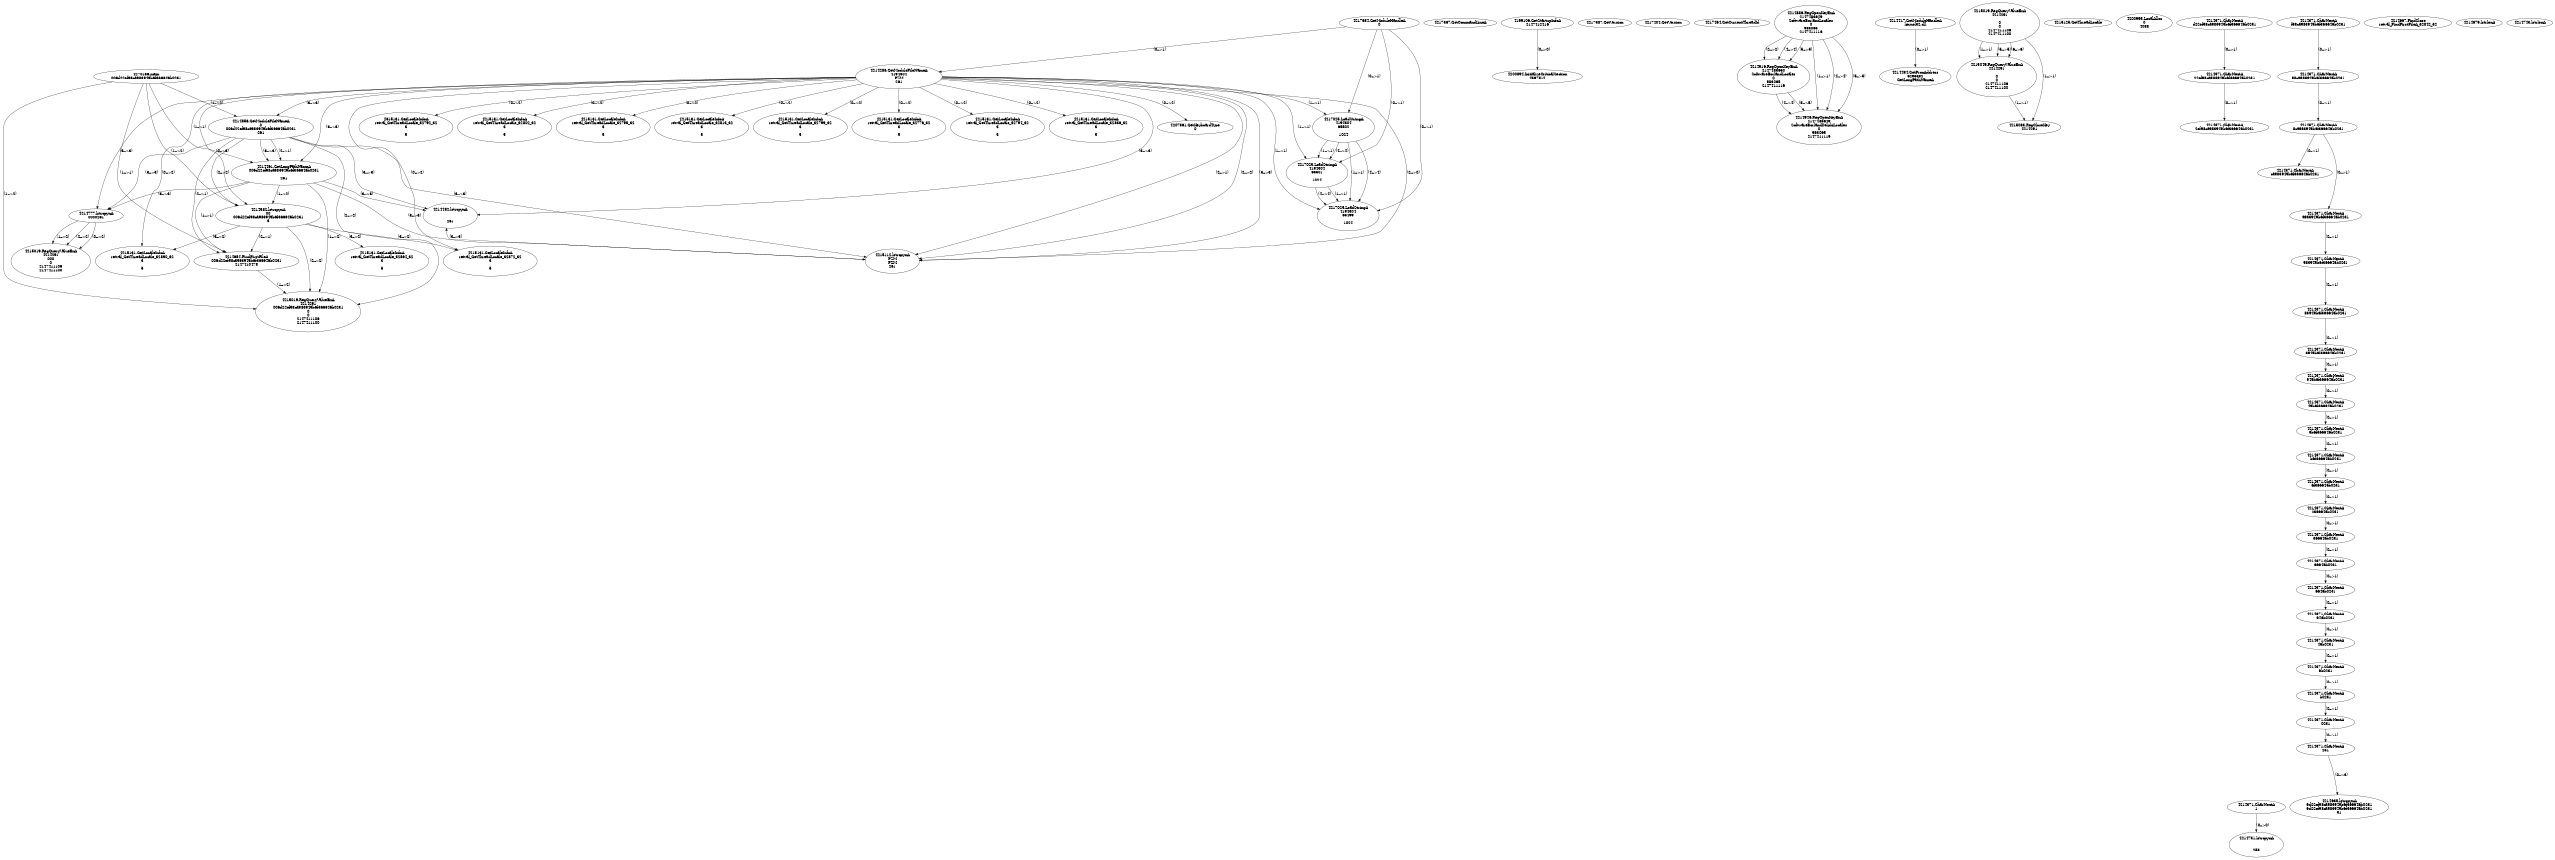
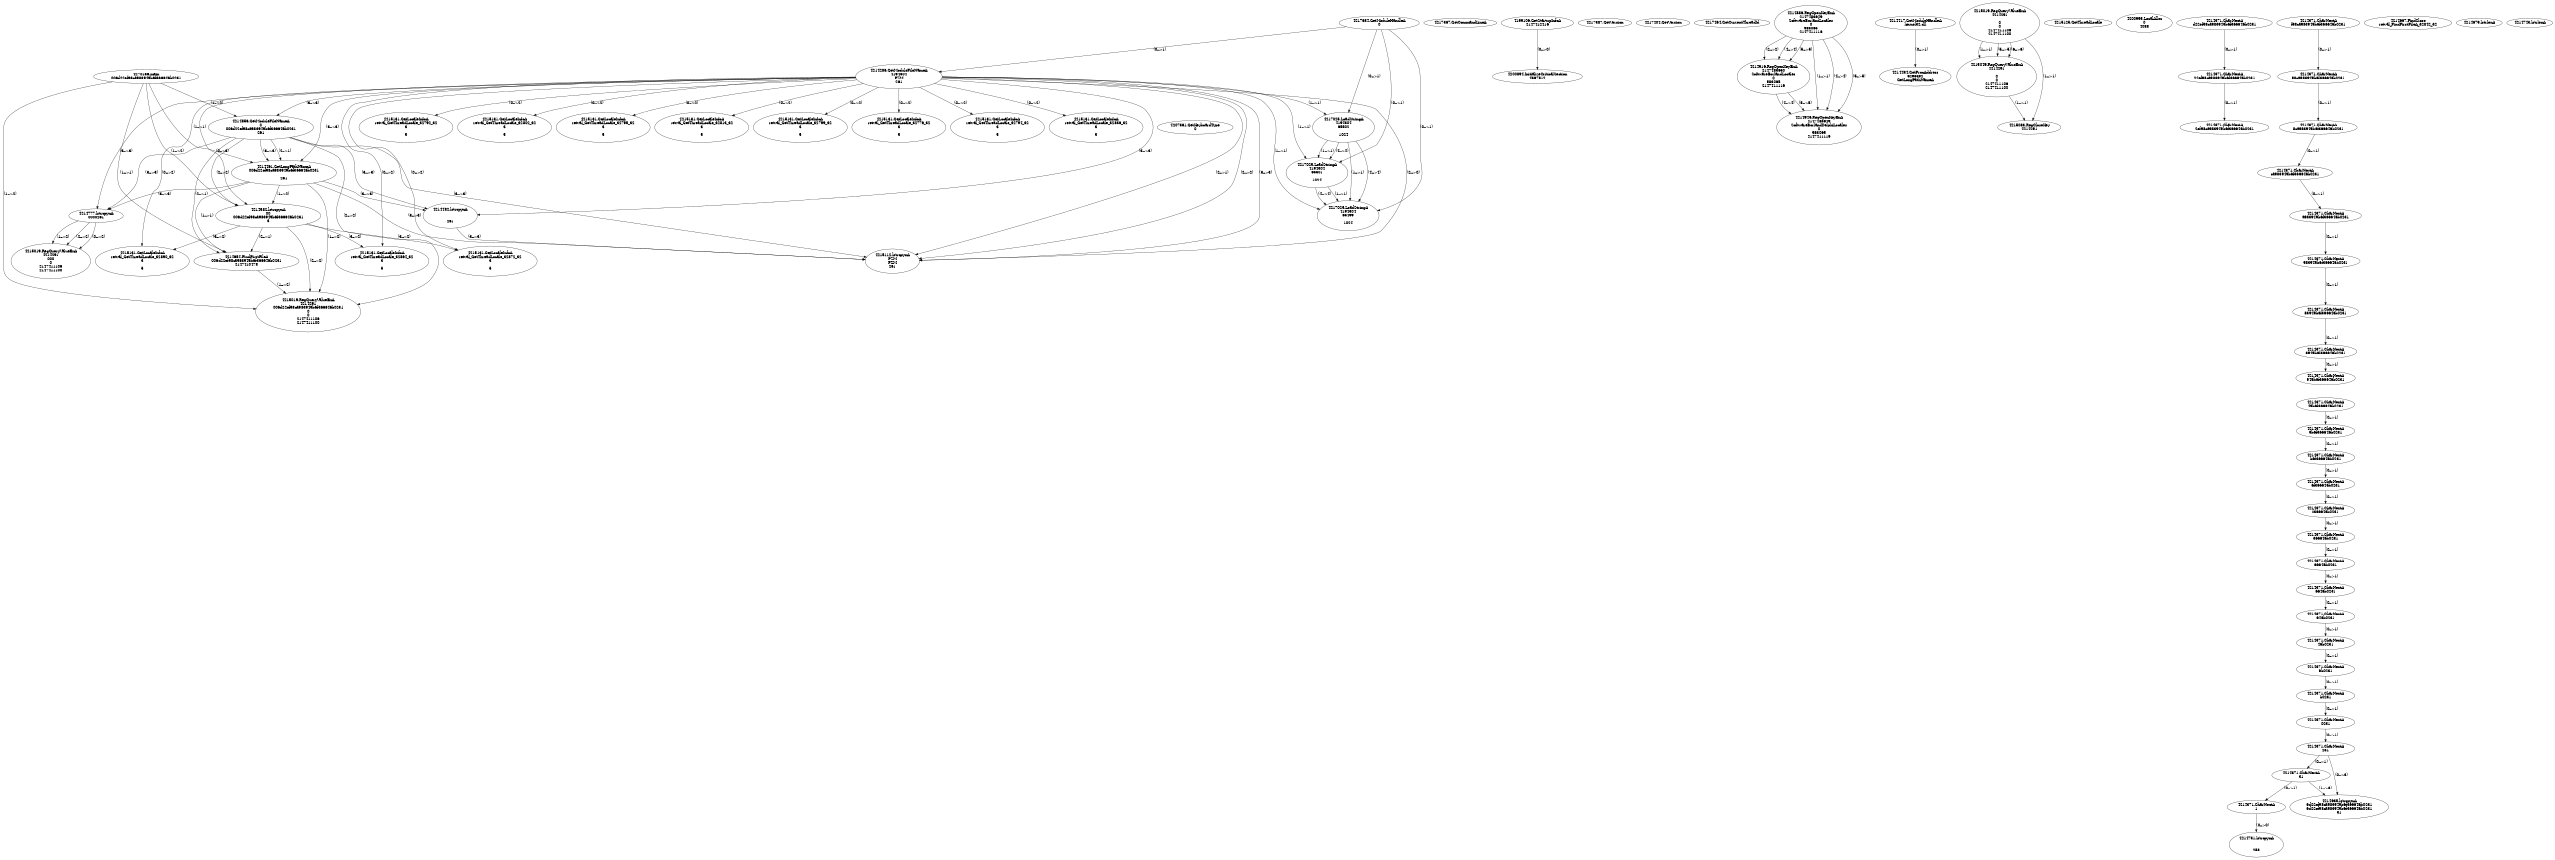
(1066, 87) -> (439, 92)
(406, 127) -> (406, 127)
(2337, 169) -> (2310, 193)
(653, 249) -> (657, 249)
(2326, 390) -> none
none -> (2301, 775)
